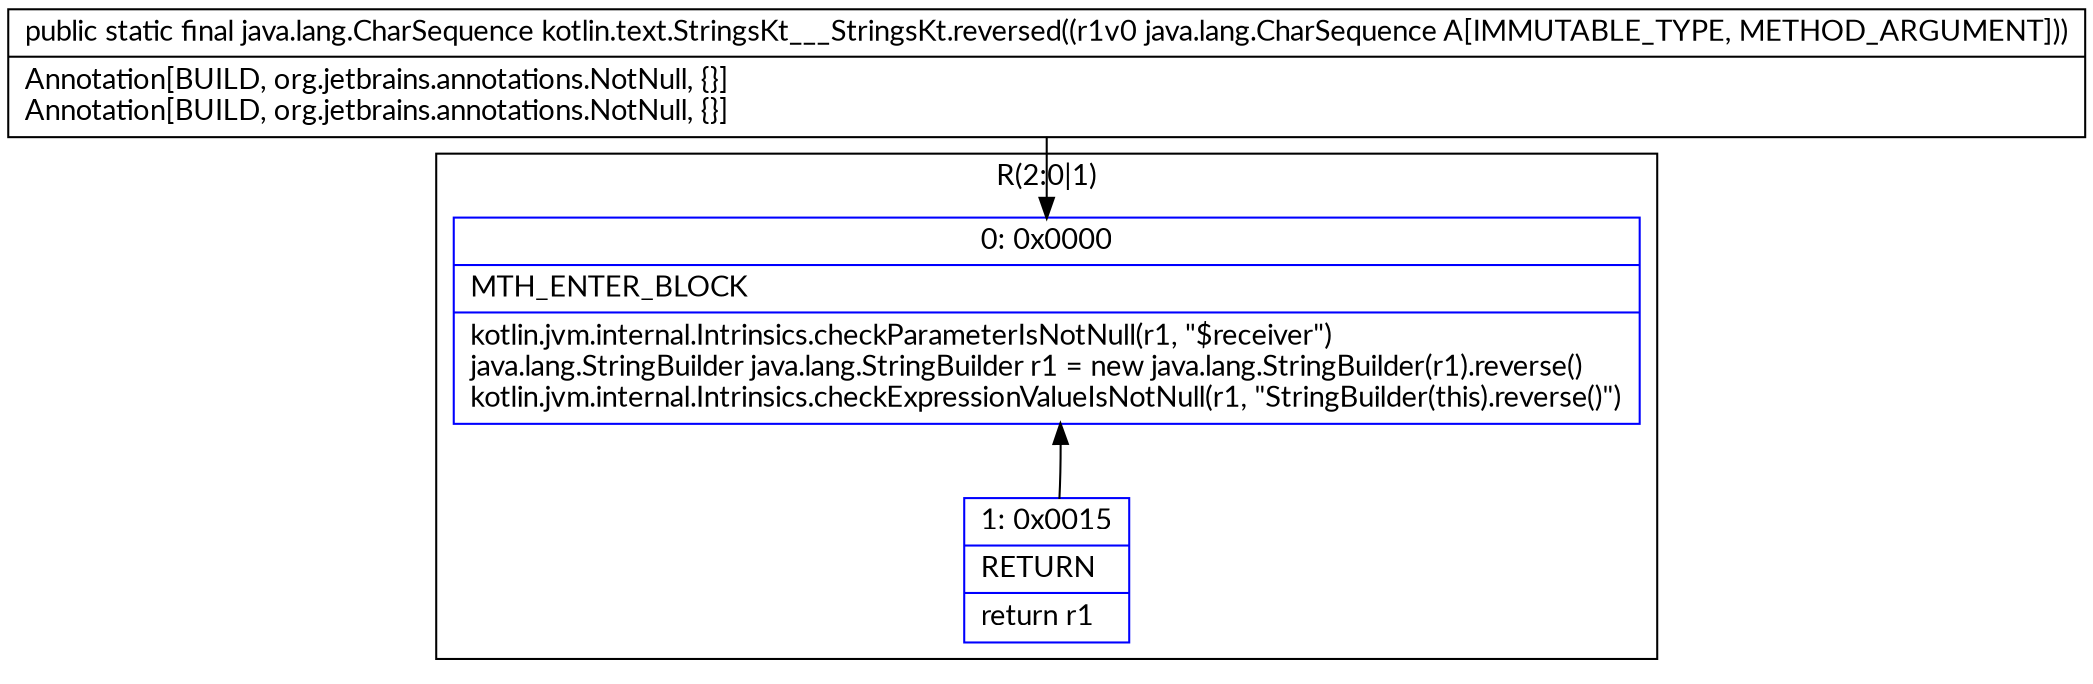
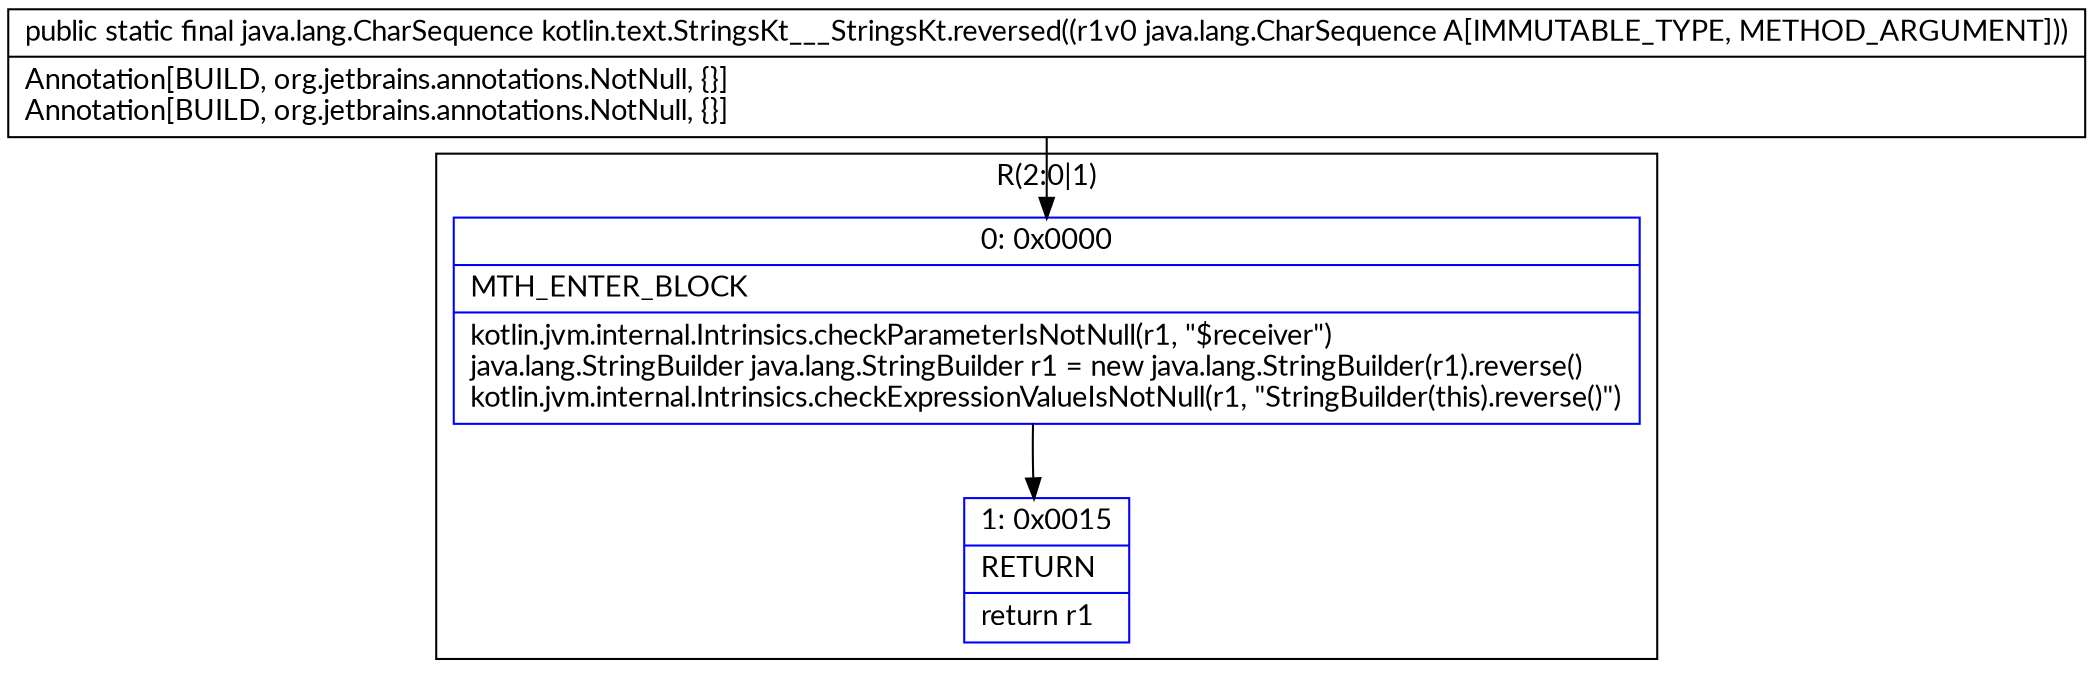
(1060, 472) -> (1033, 451)
